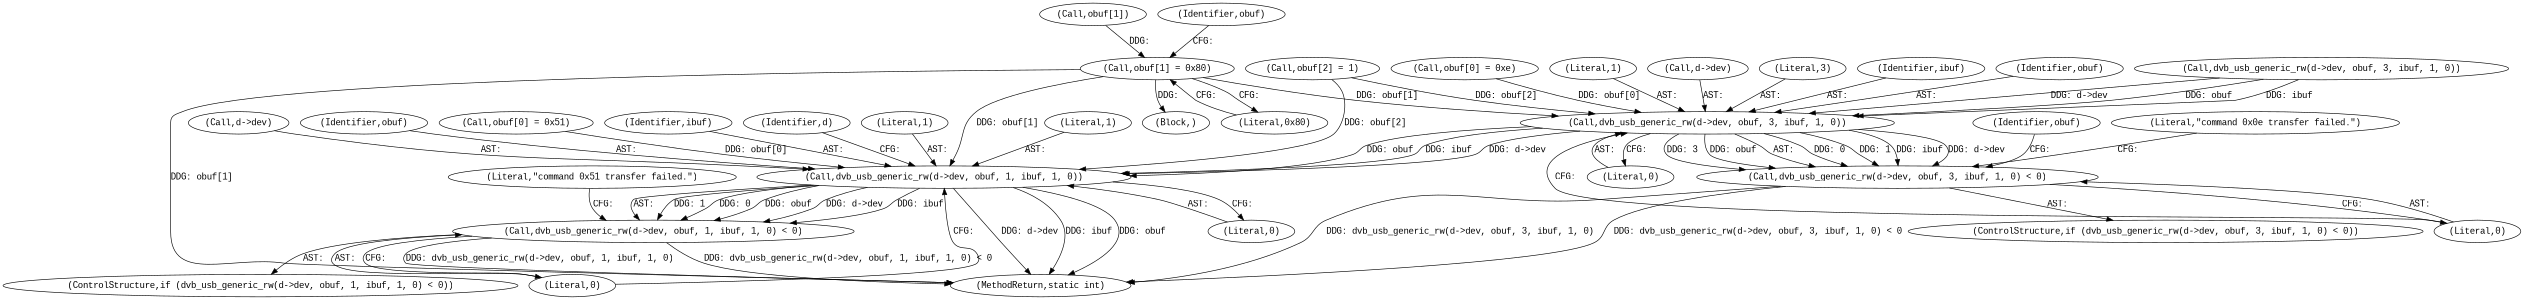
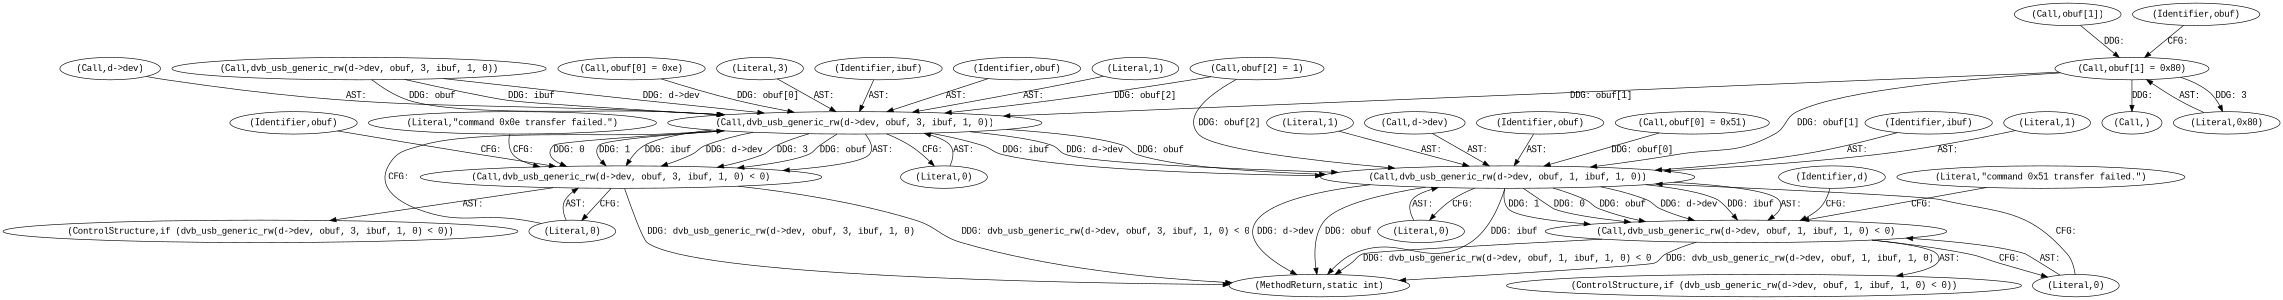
(1209, 96) -> (2192, 96)
(1252, 96) -> (2231, 96)
(172, 117) -> none
(1176, 123) -> (2132, 123)
(866, 148) -> (1822, 206)
